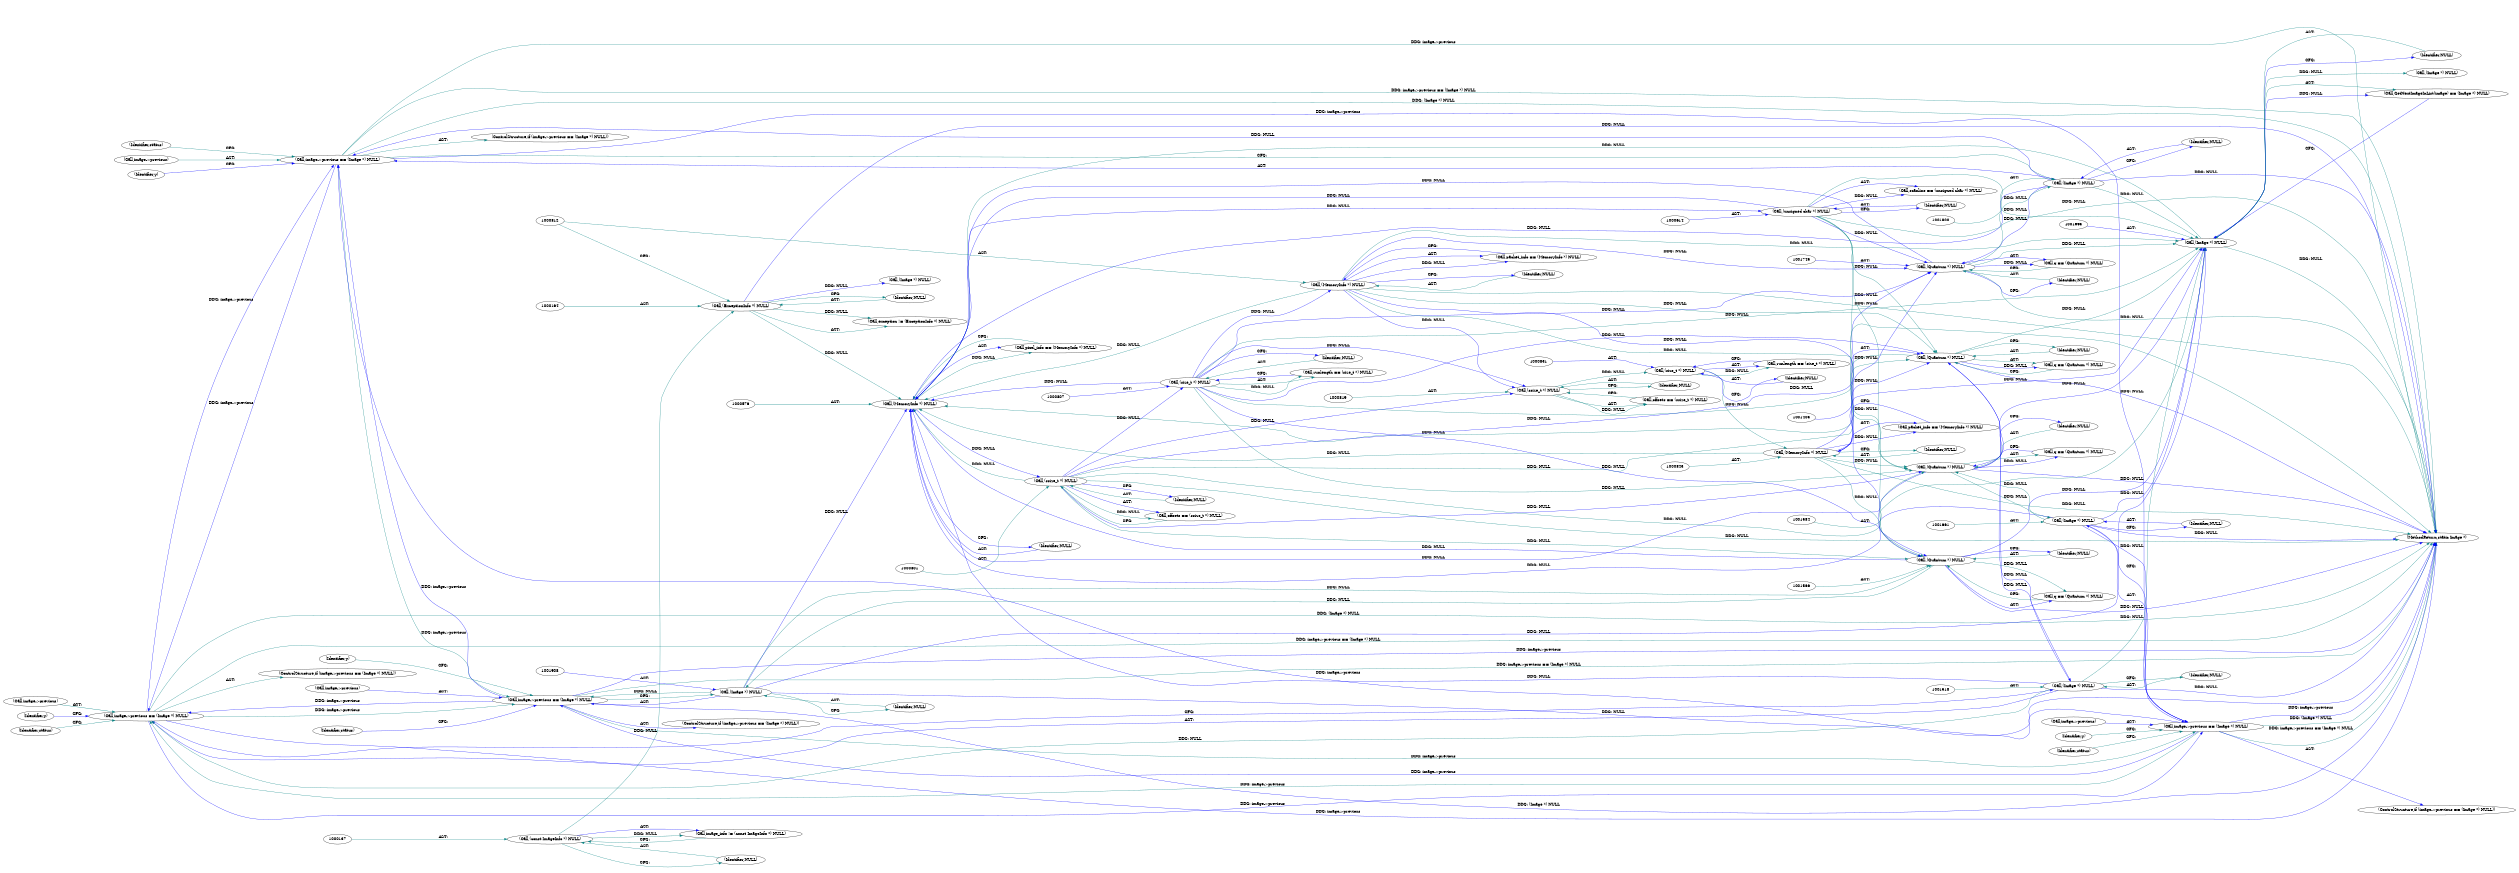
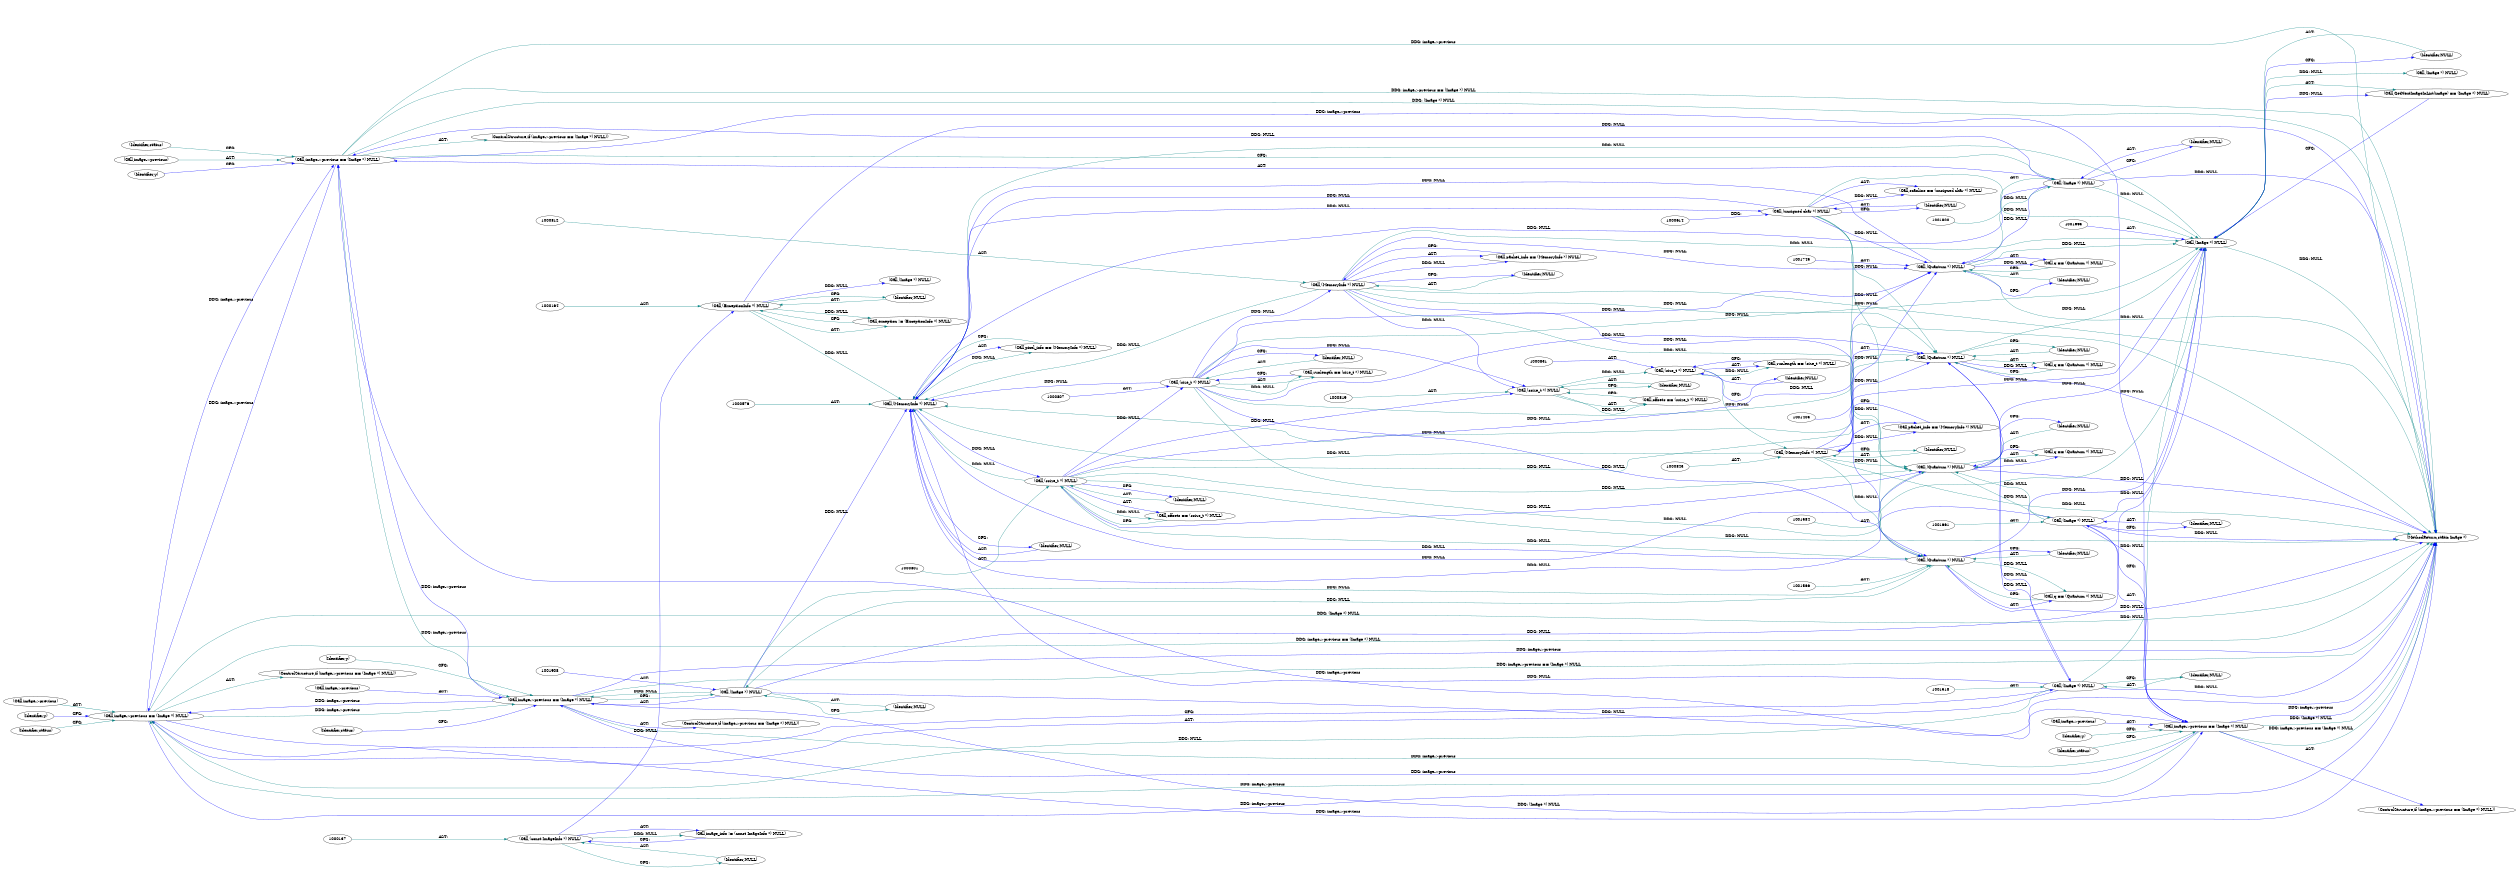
(2235, 198) -> none
(1737, 214) -> (1737, 214)
(643, 262) -> (808, 319)
(660, 596) -> (660, 596)
(648, 842) -> (648, 842)
